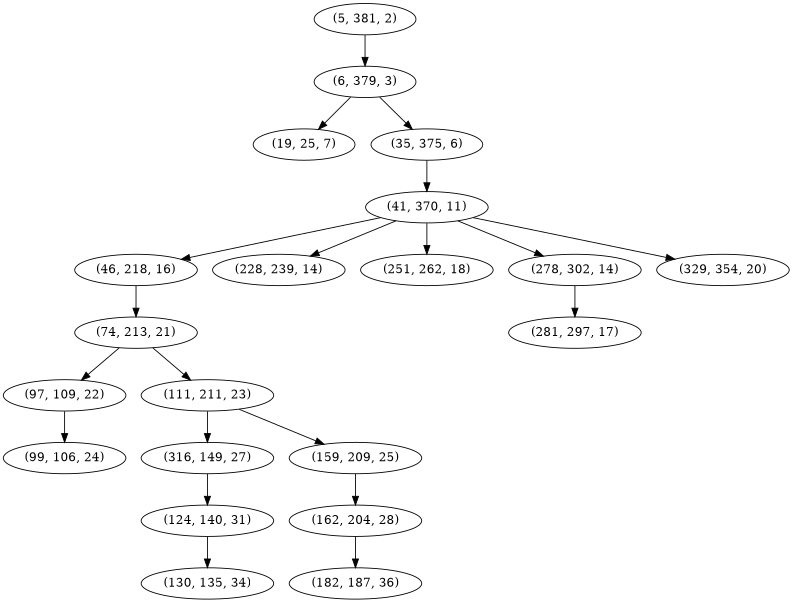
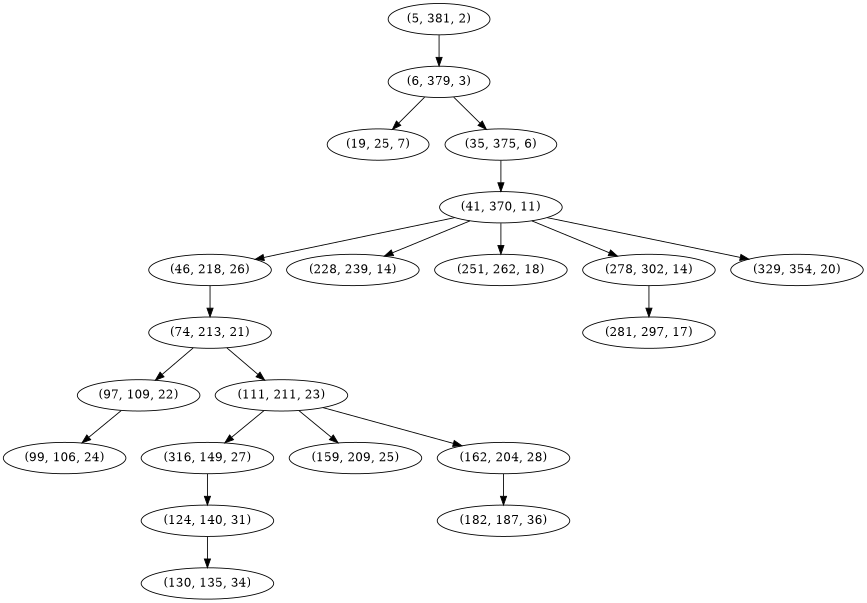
(136, 270) -> (210, 270)
(355, 485) -> (388, 426)
